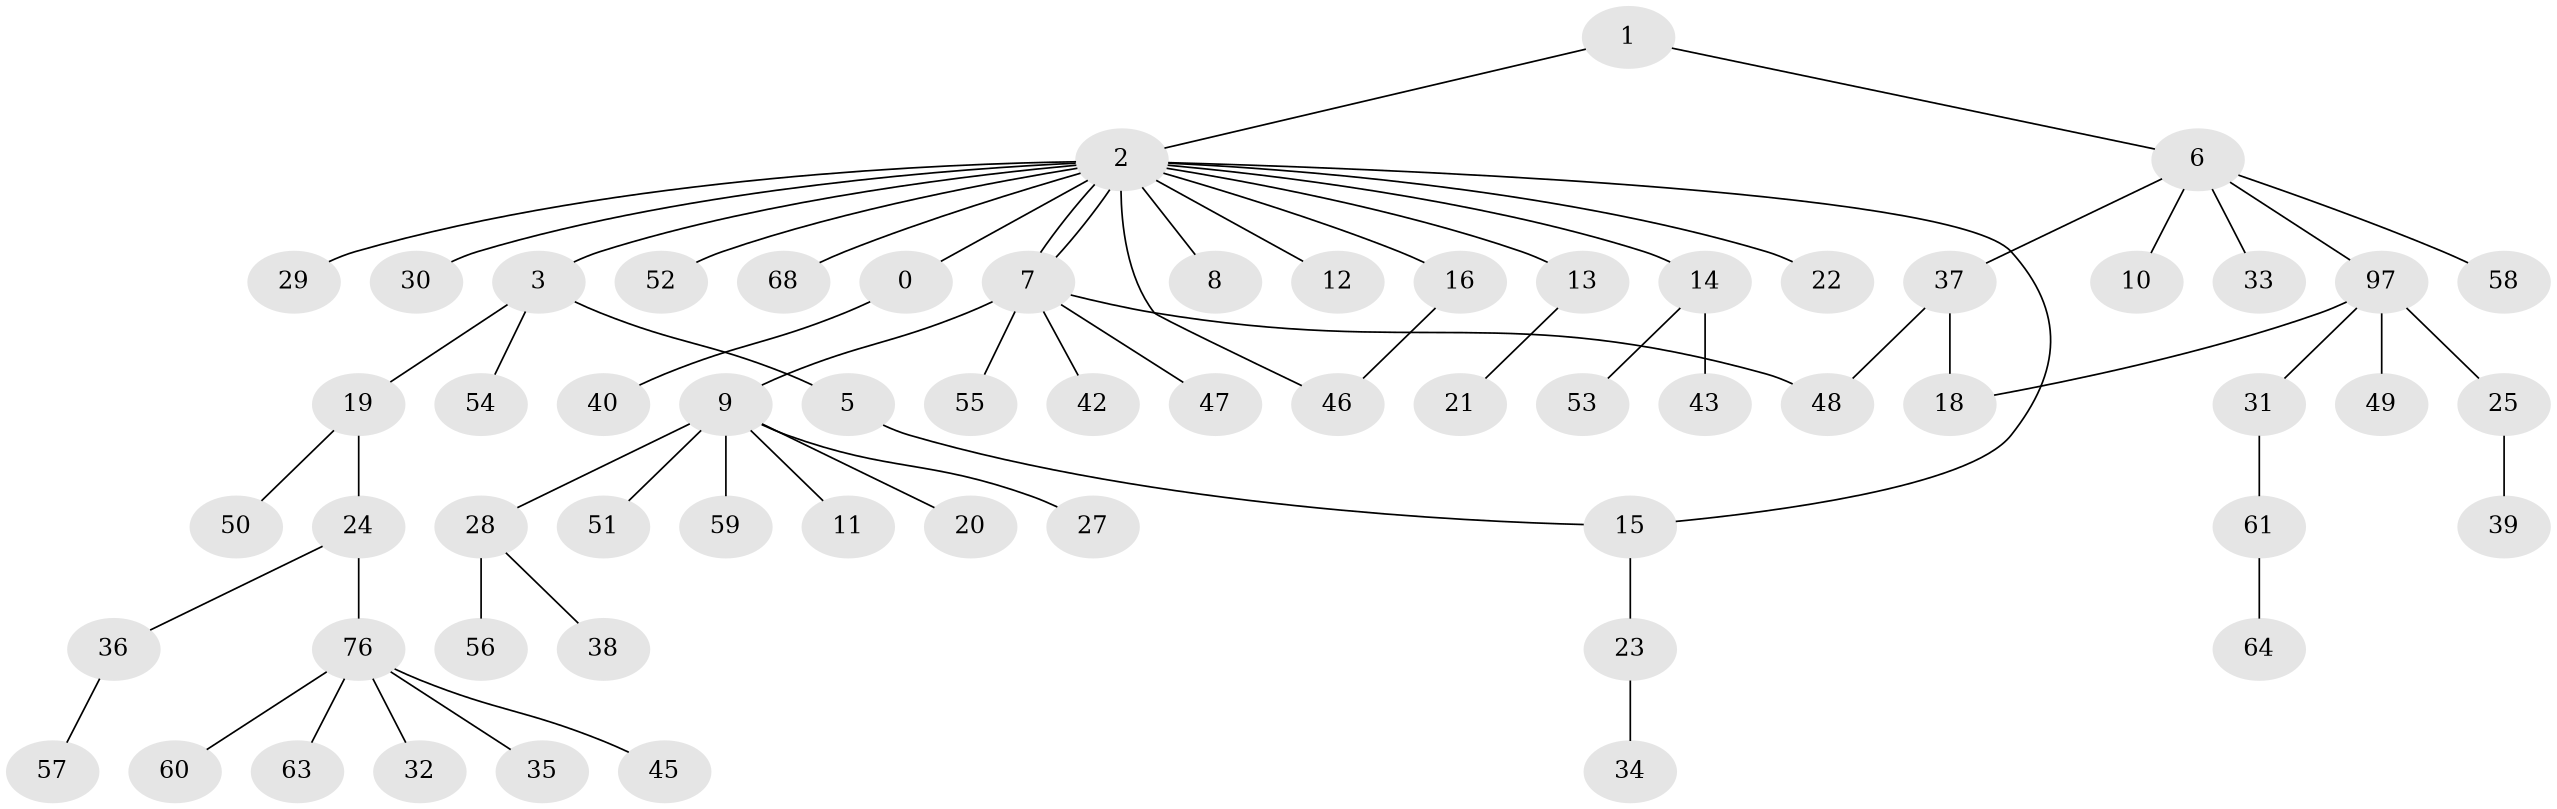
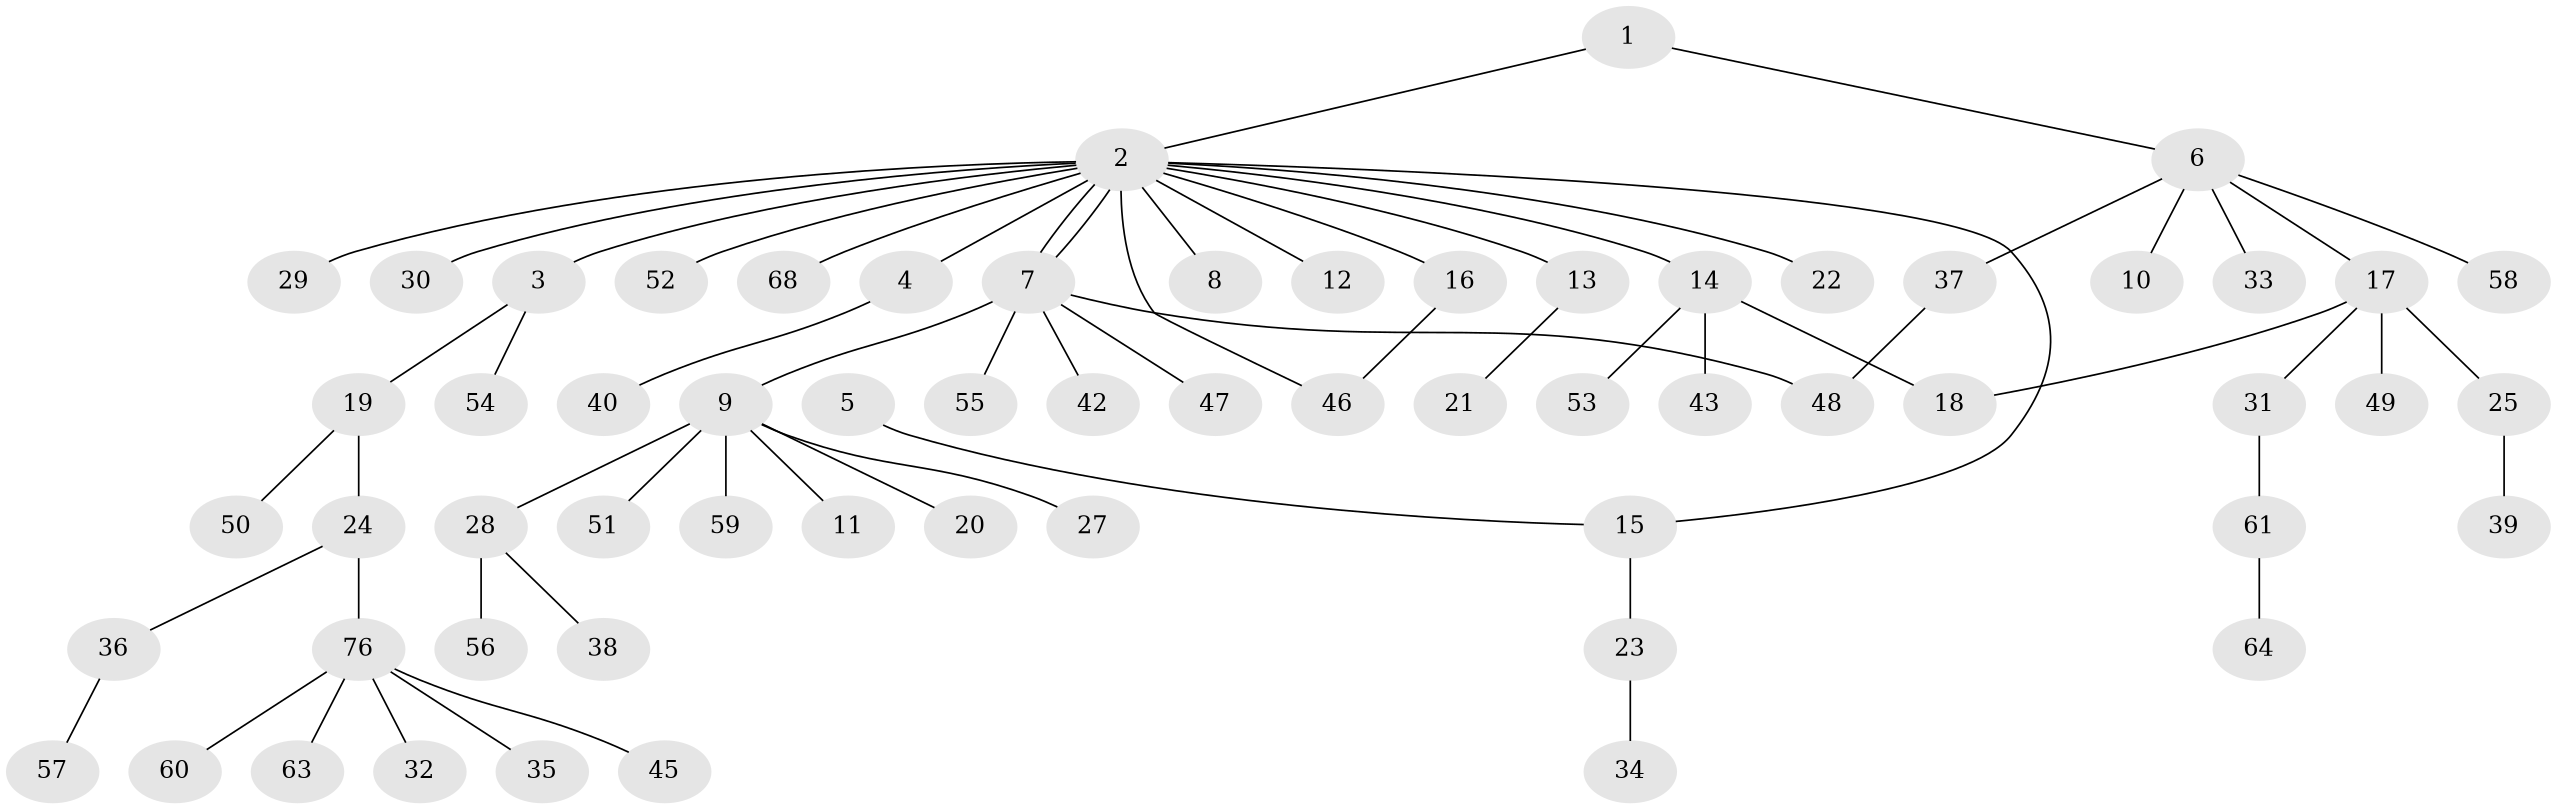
(906, 282) -> (906, 282)
(2382, 282) -> (2382, 282)
(694, 343) -> none
(1950, 344) -> (1827, 343)
